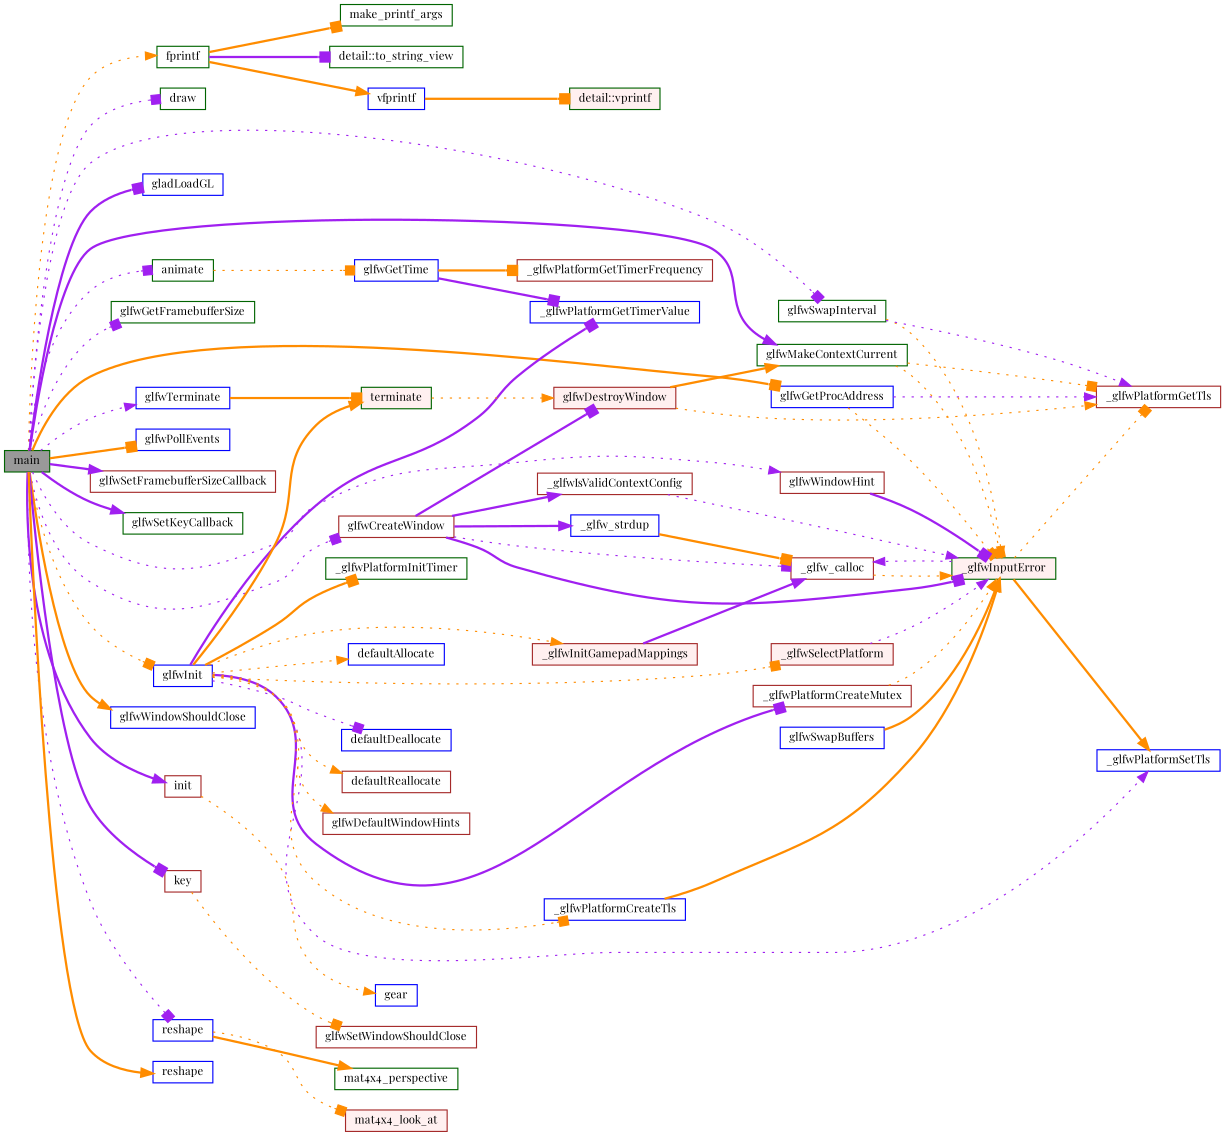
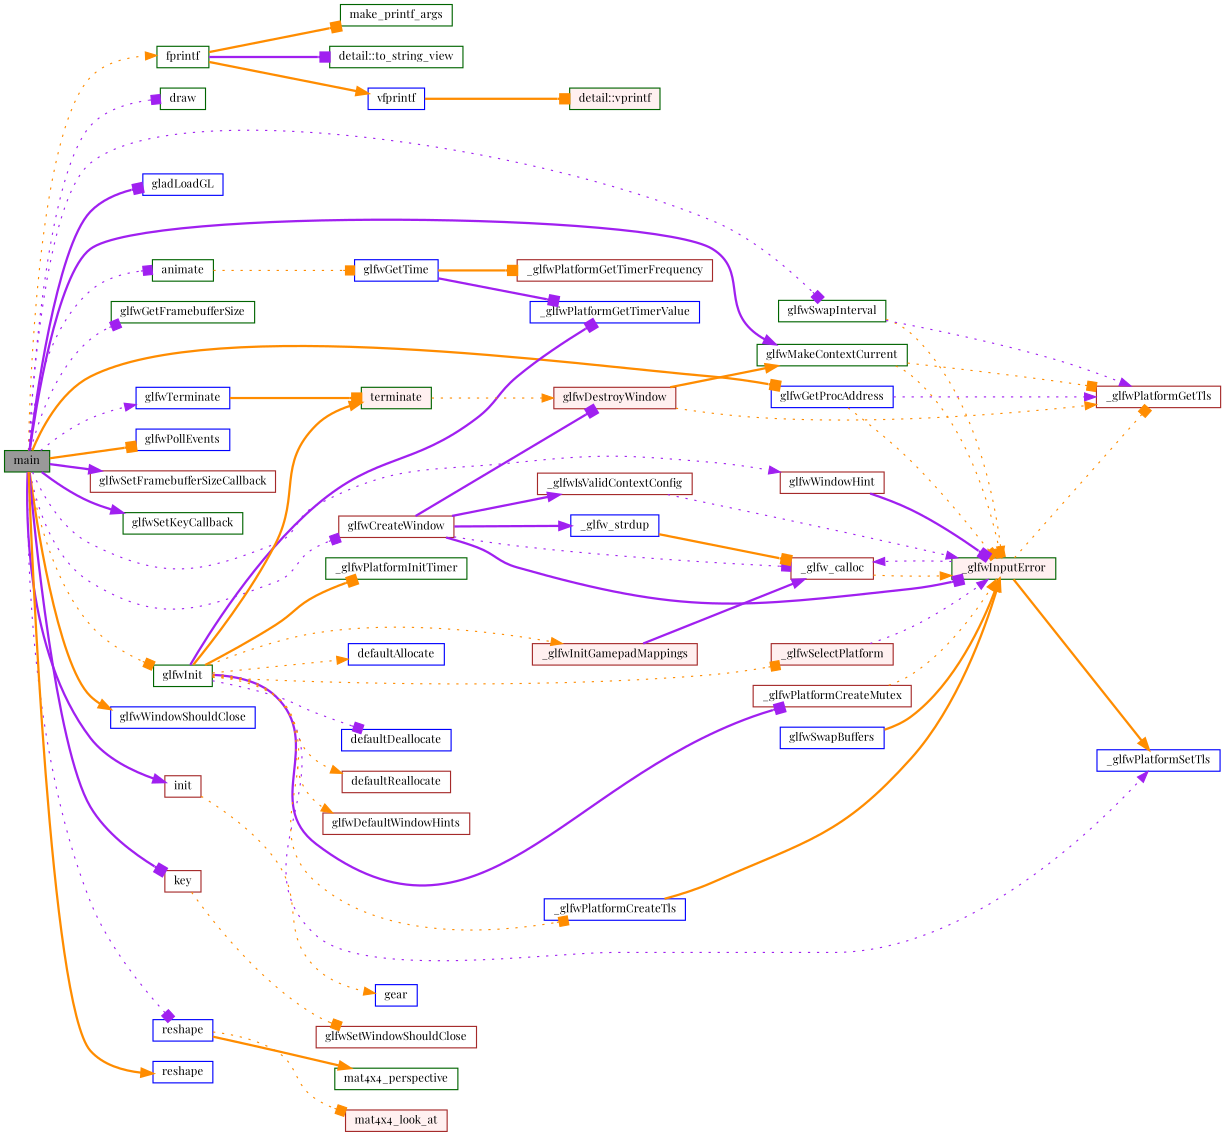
(183, 676) -> (183, 676)
